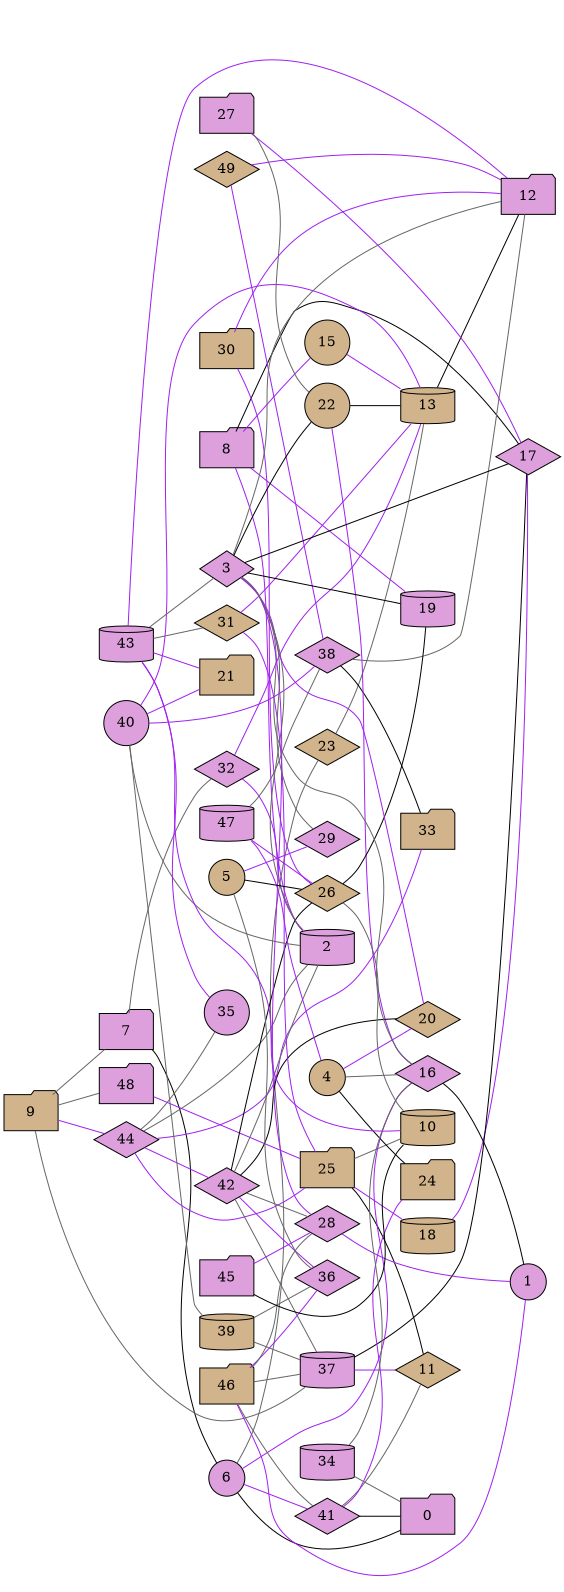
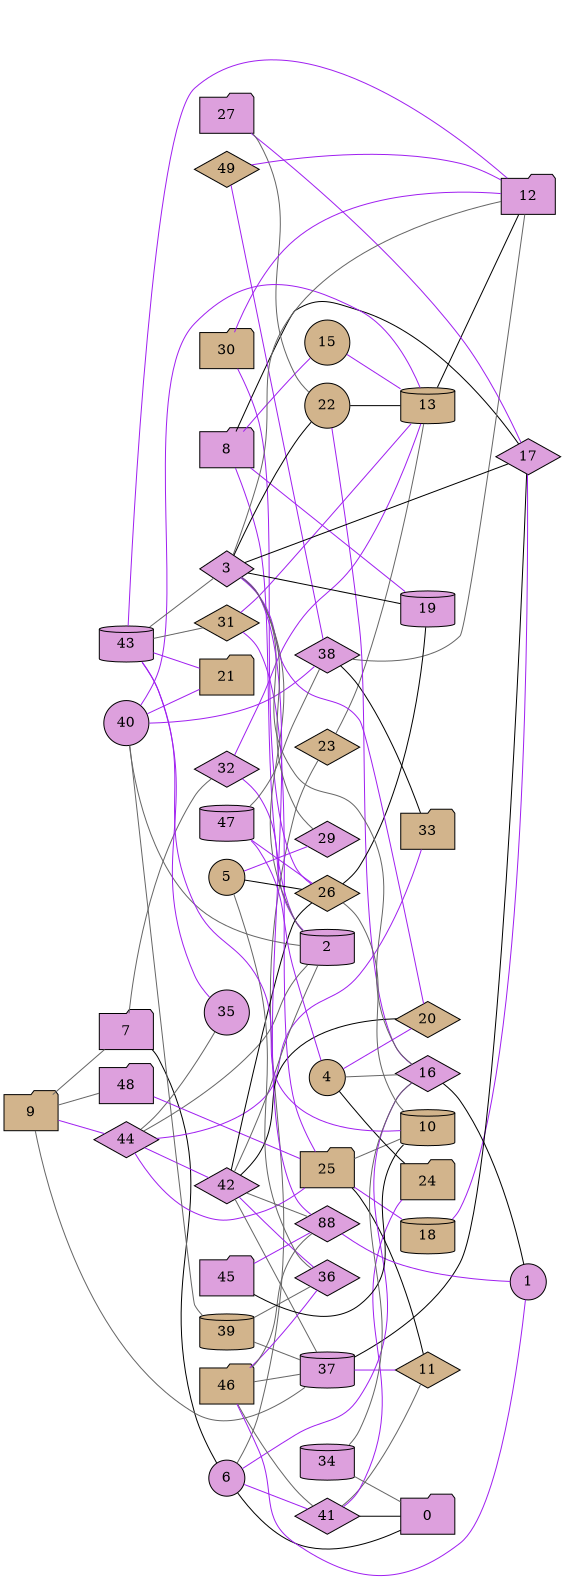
(327, 1224) -> (327, 1224)
